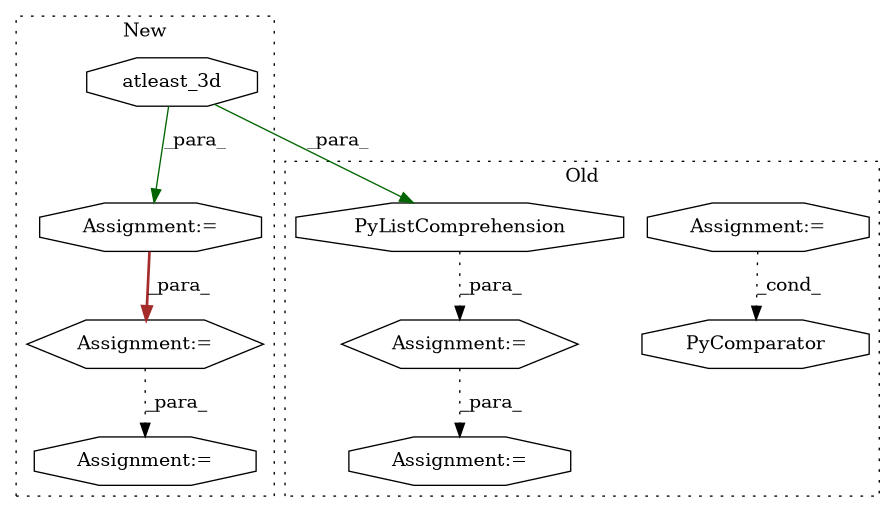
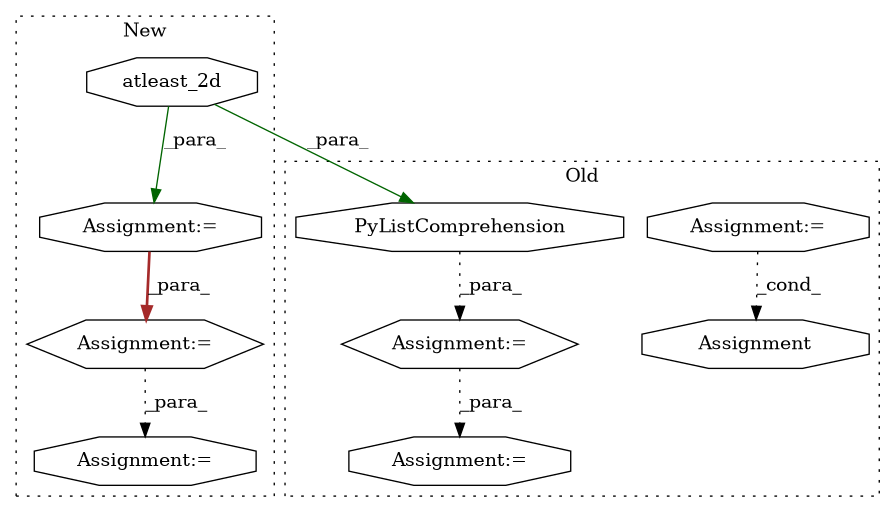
(172, 82) -> (172, 82)
(756, 344) -> (756, 344)
